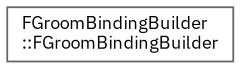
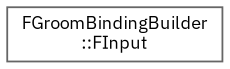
(120, 34) -> (115, 34)
